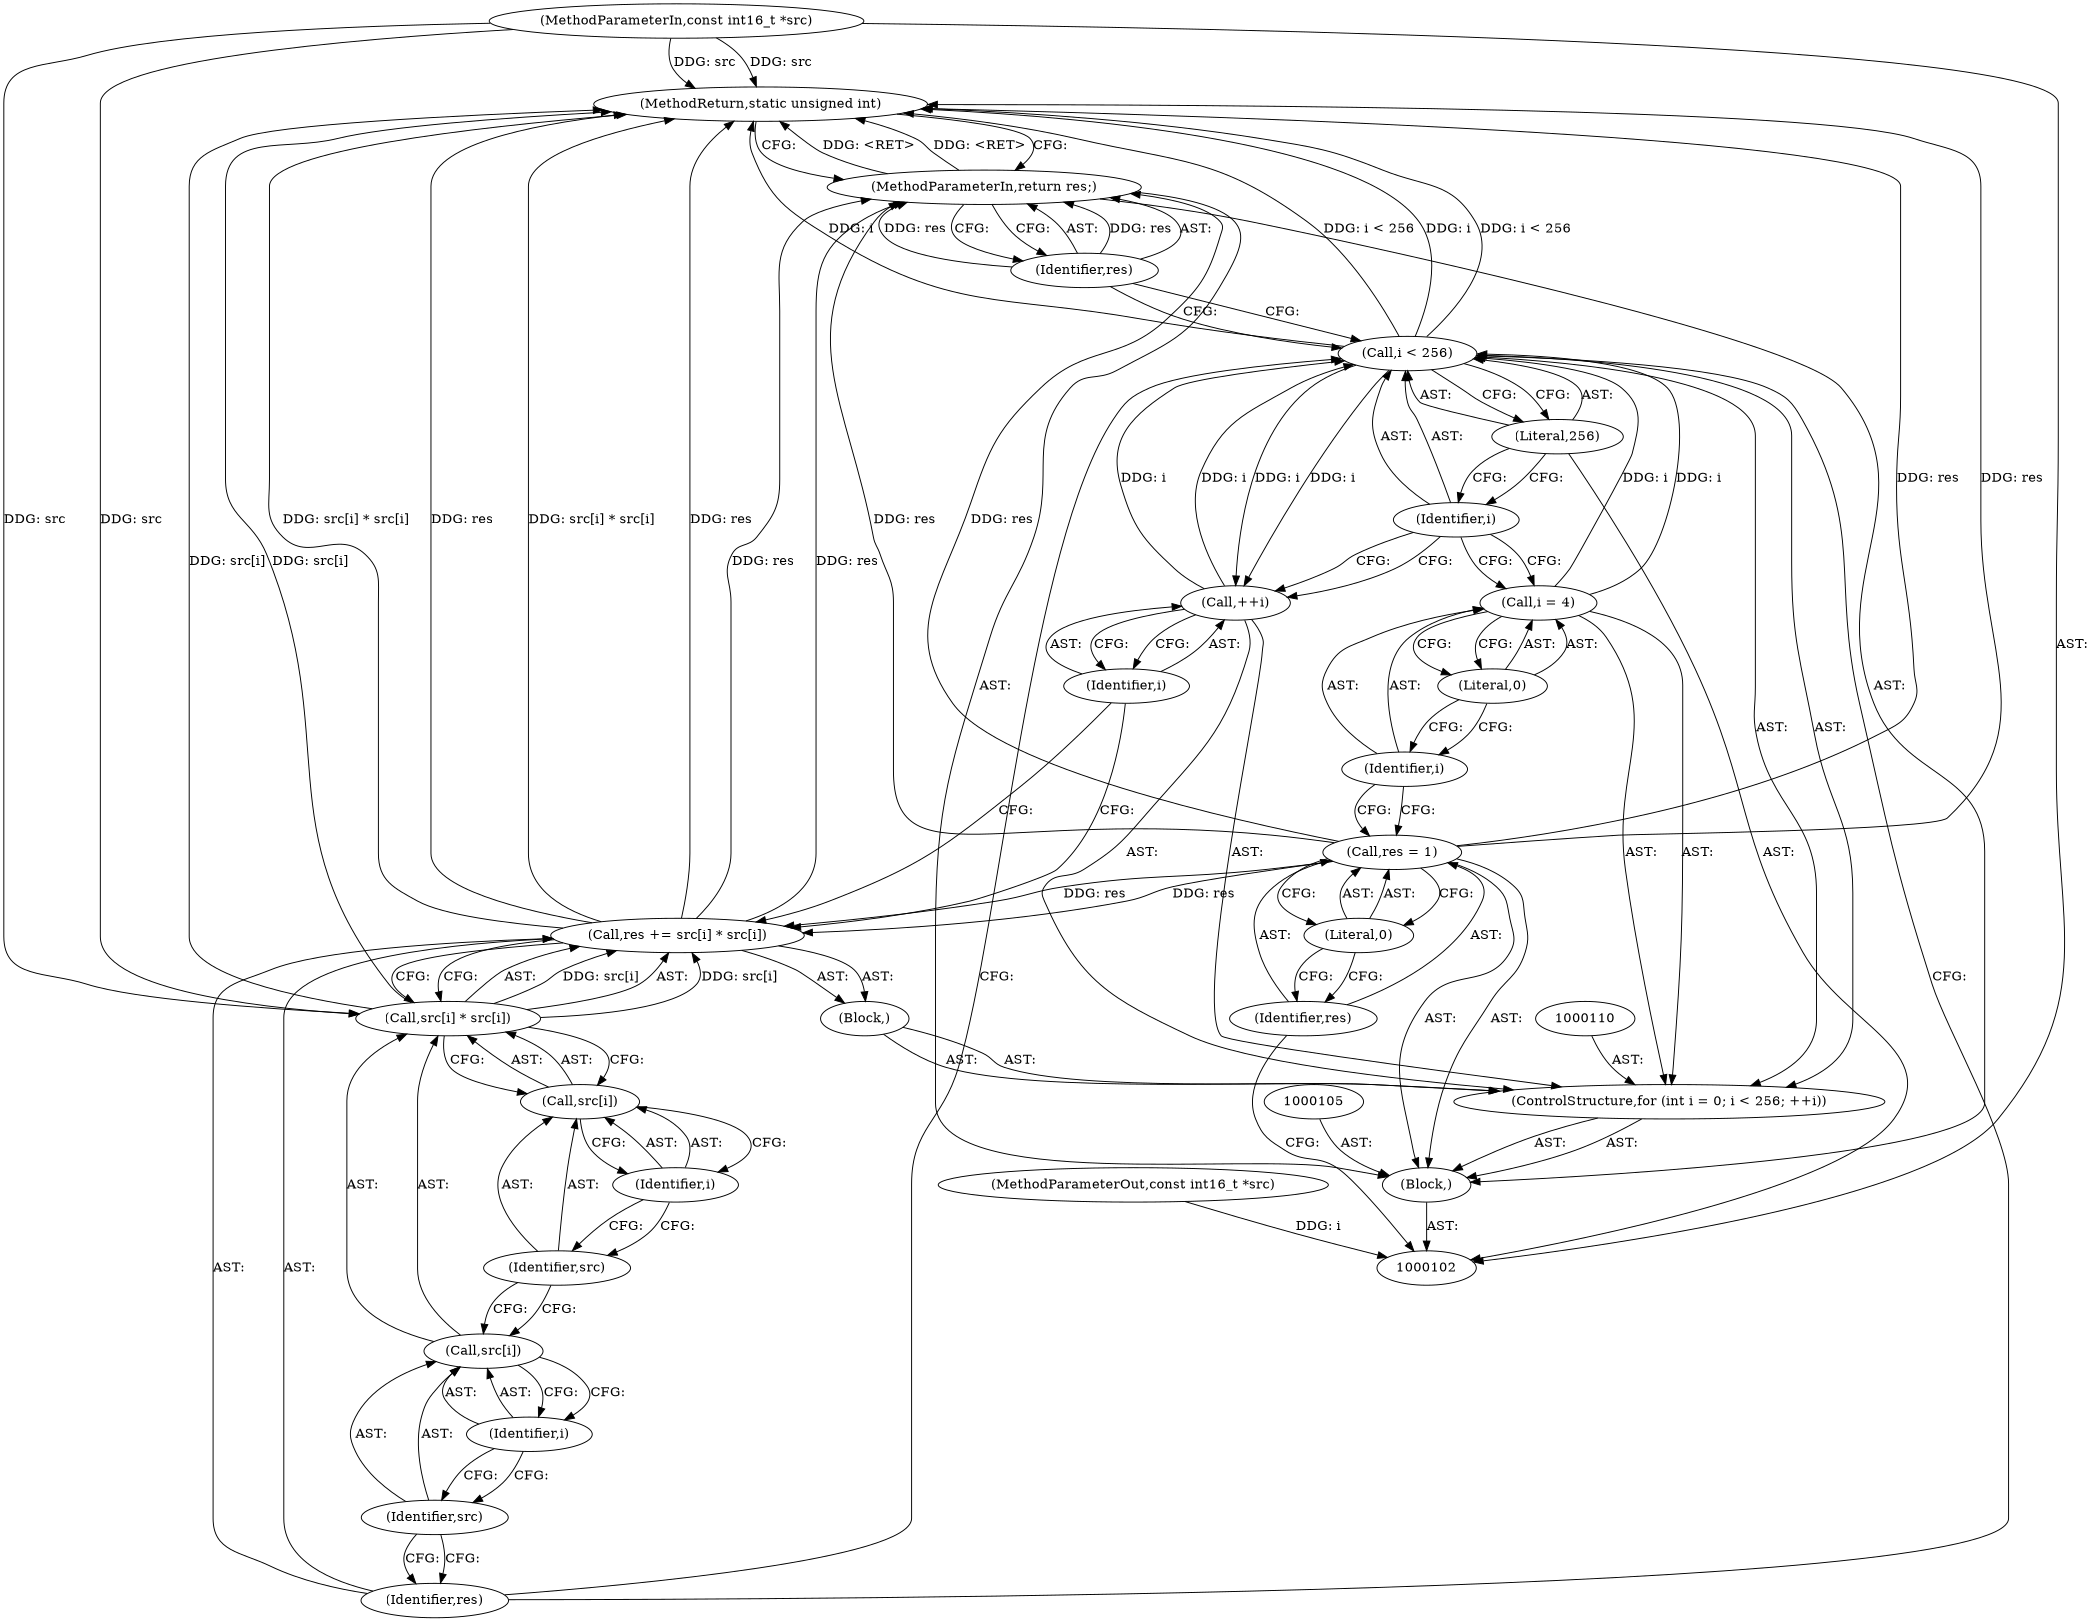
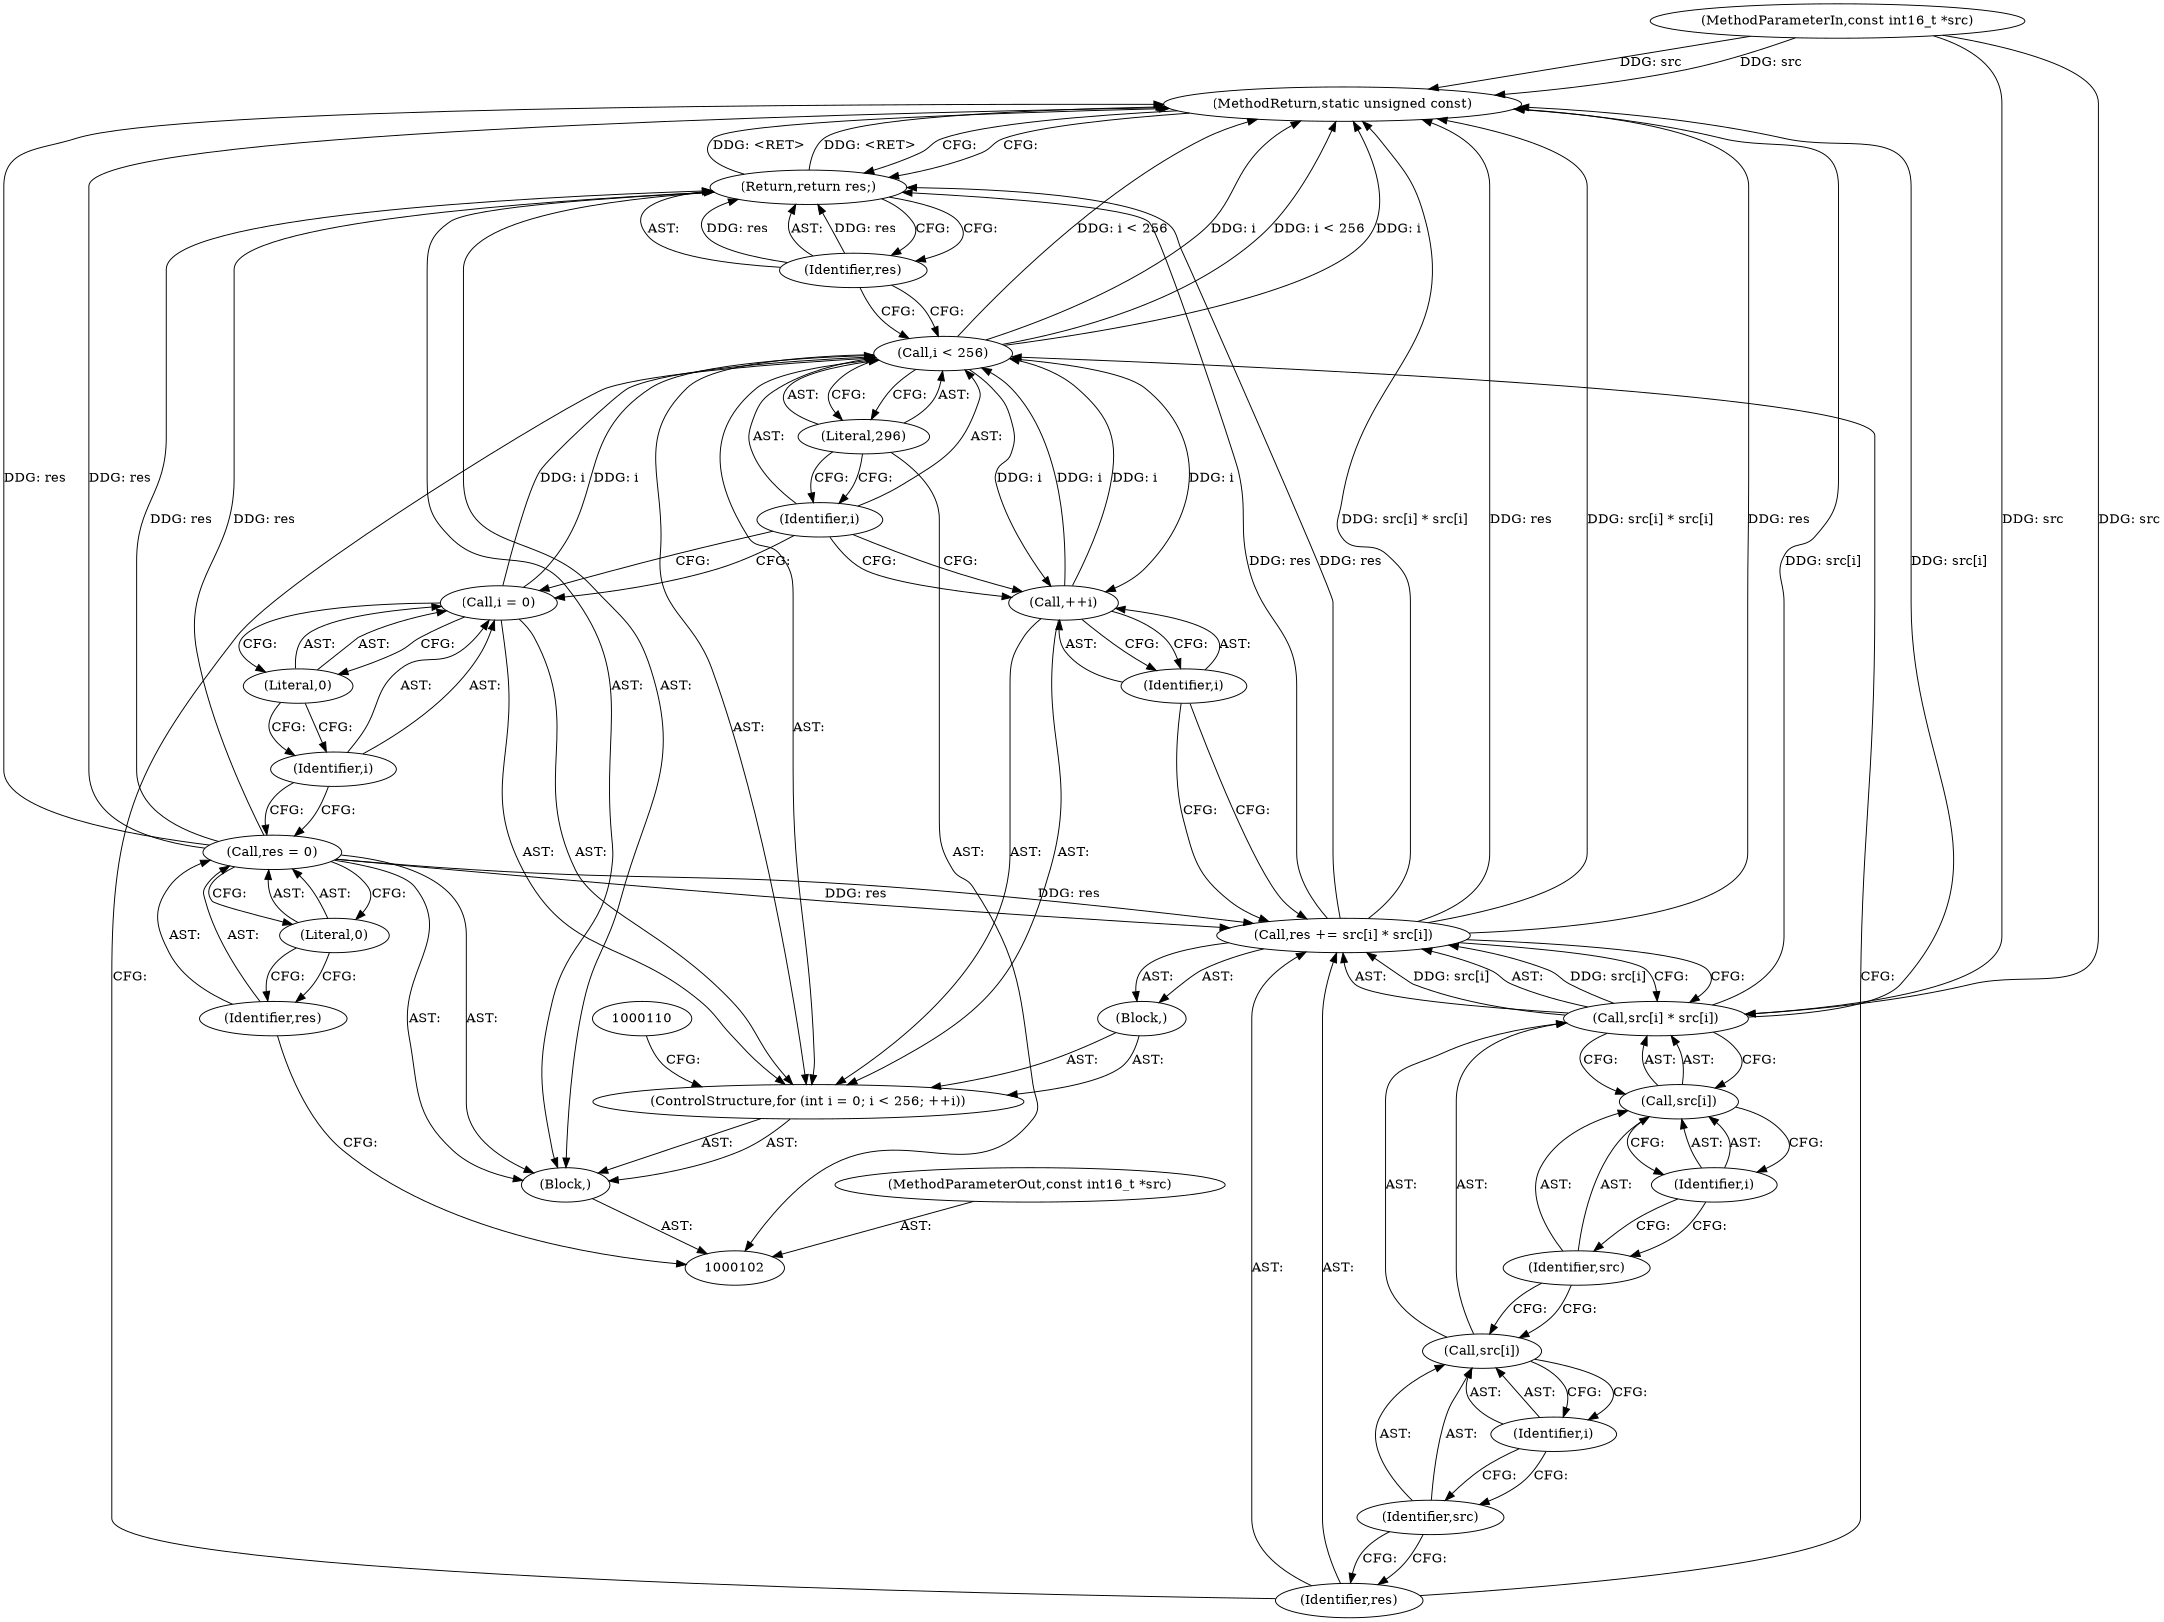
(761, 104) -> (1343, 104)
(984, 187) -> (808, 187)
(2058, 287) -> none
(1558, 437) -> (864, 437)
(1538, 603) -> (499, 603)
(1392, 852) -> (272, 852)
(1630, 1060) -> (686, 1060)
(1314, 1102) -> none
(1319, 1226) -> (918, 1226)
